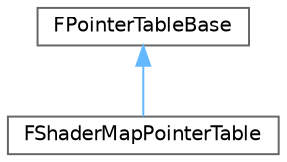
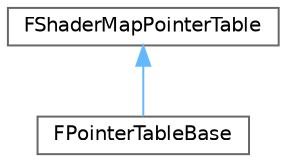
(143, 91) -> (143, 91)
